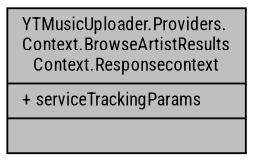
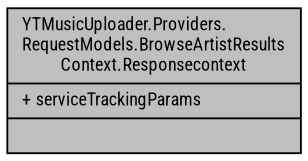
(127, 45) -> (154, 45)
